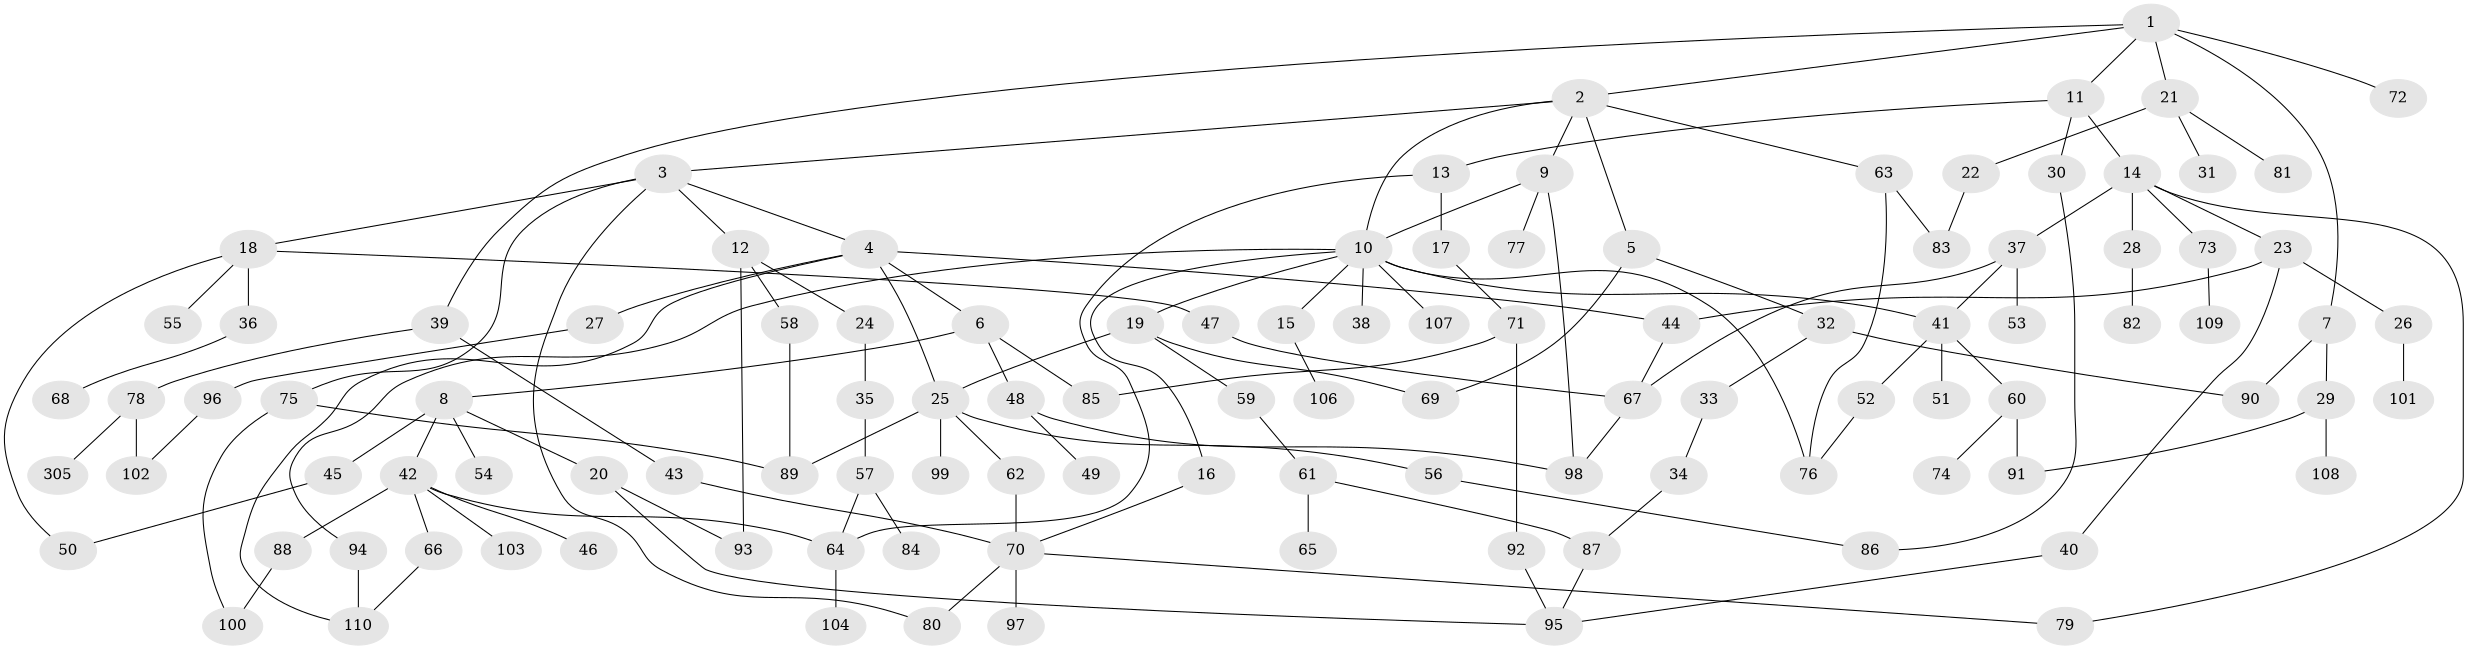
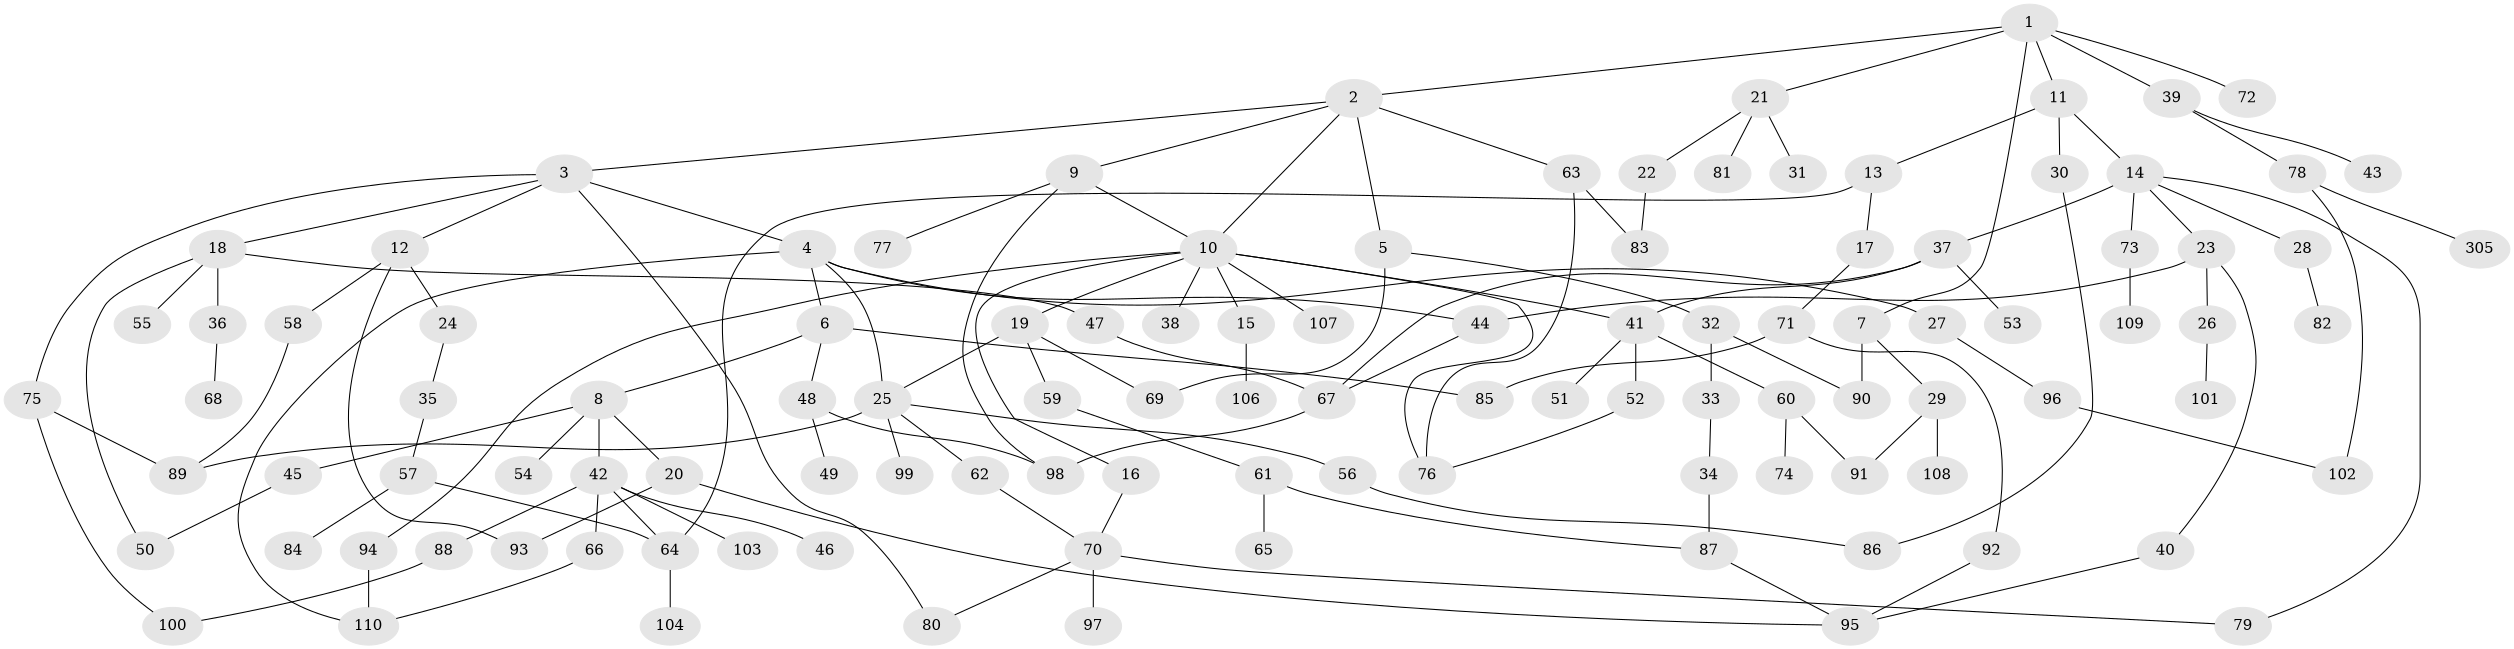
(838, 511) -> none
